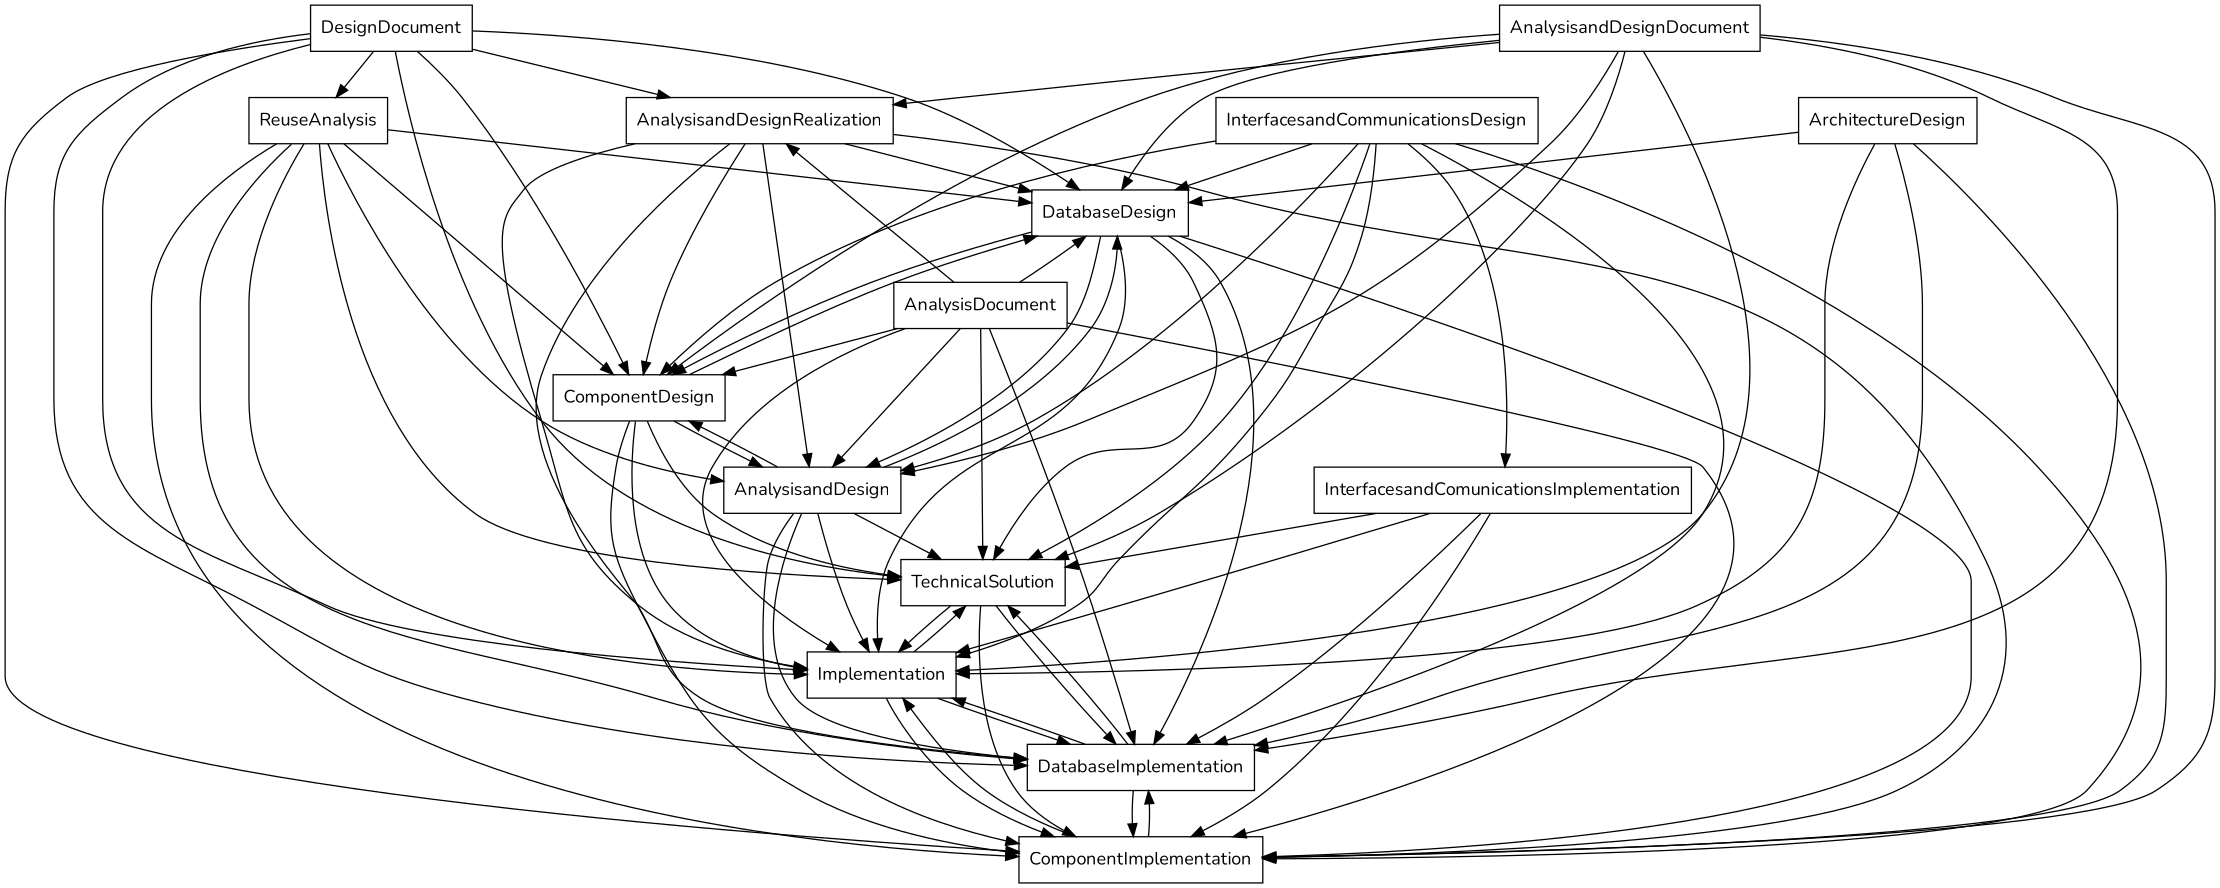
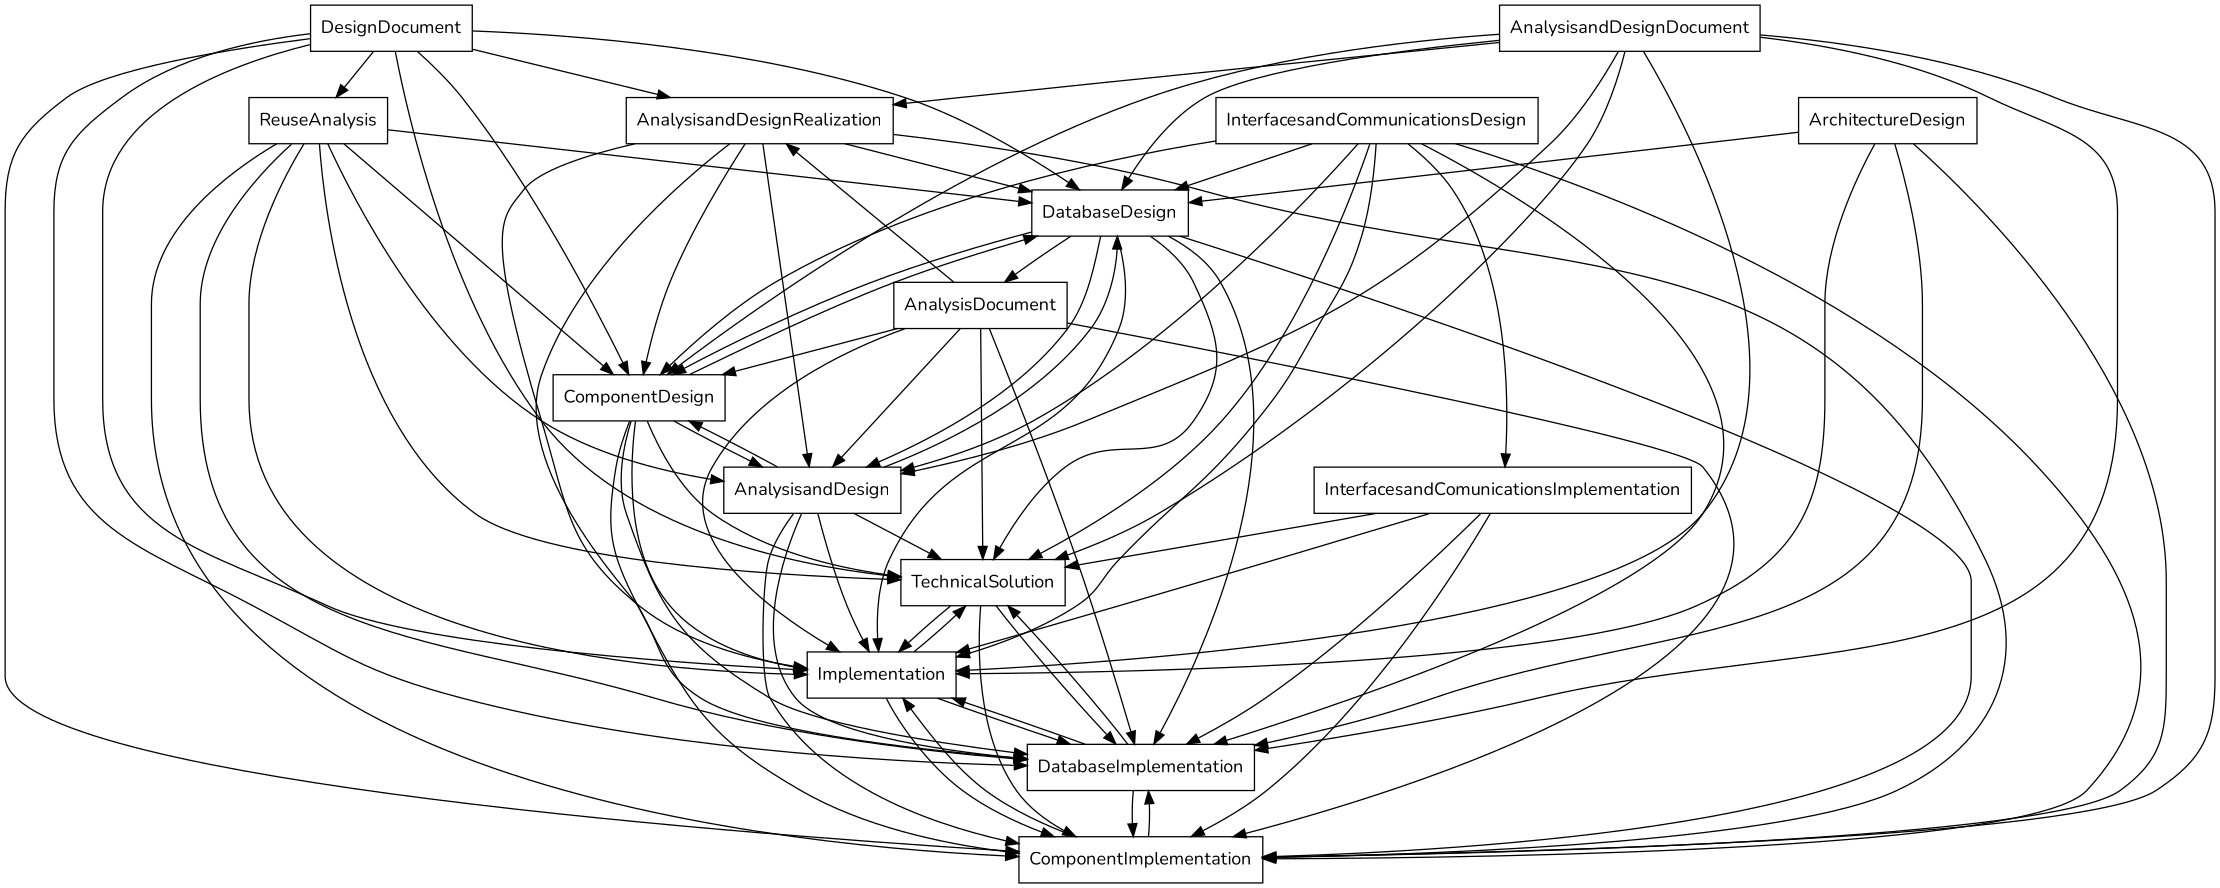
(1048, 264) -> (1043, 255)
none -> (747, 683)
